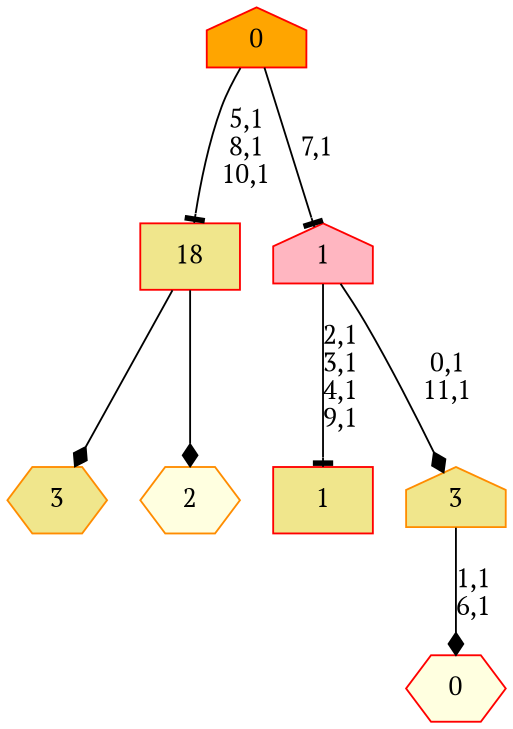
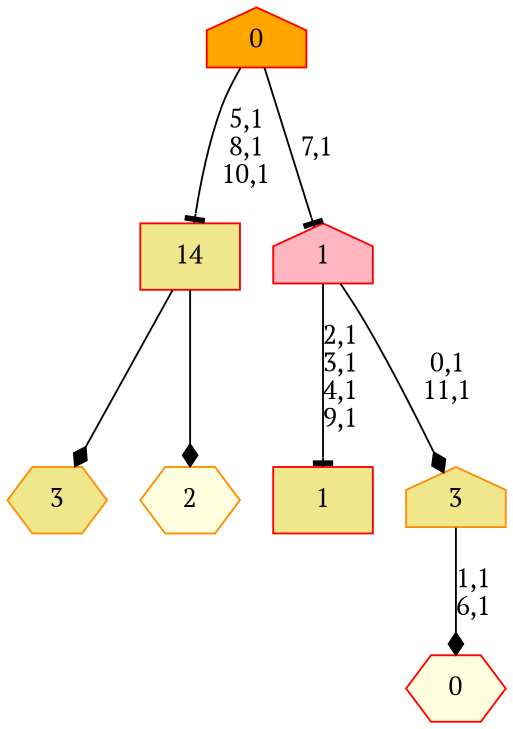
(190, 257) -> (190, 257)
